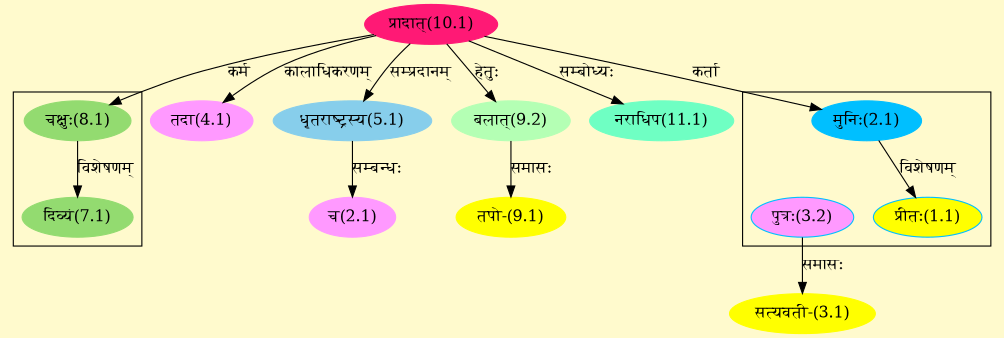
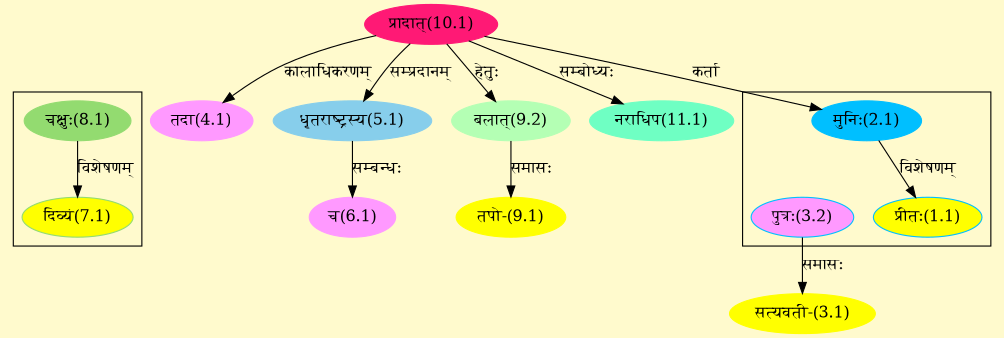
(245, 60) -> none
(78, 217) -> (78, 217)
(352, 217) -> (352, 217)
